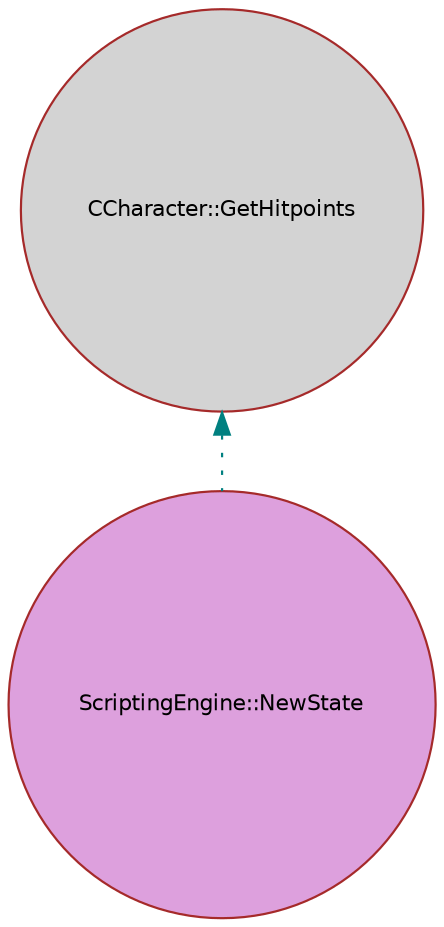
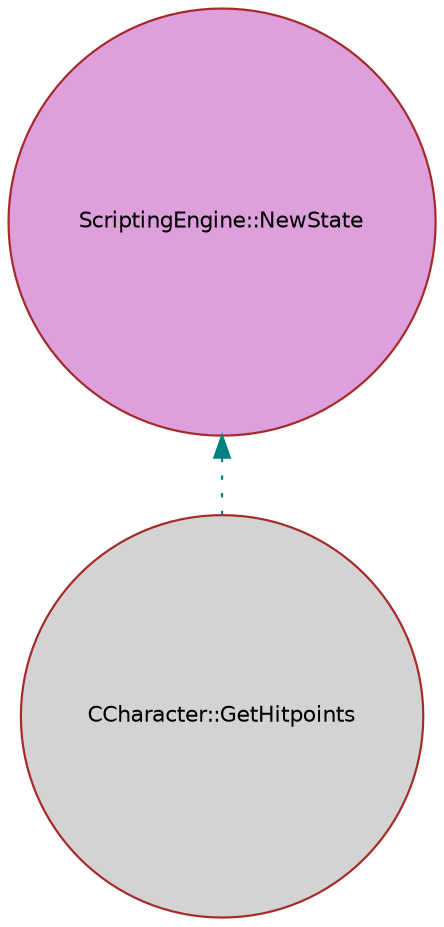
(222, 463) -> (222, 486)
